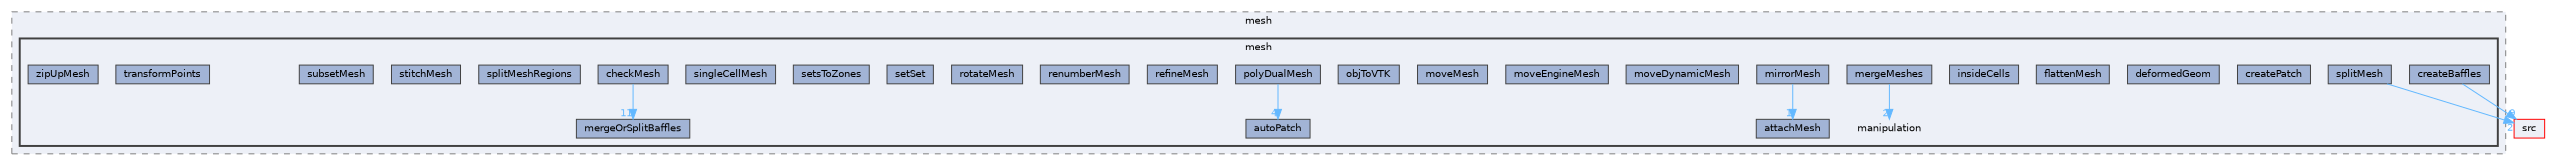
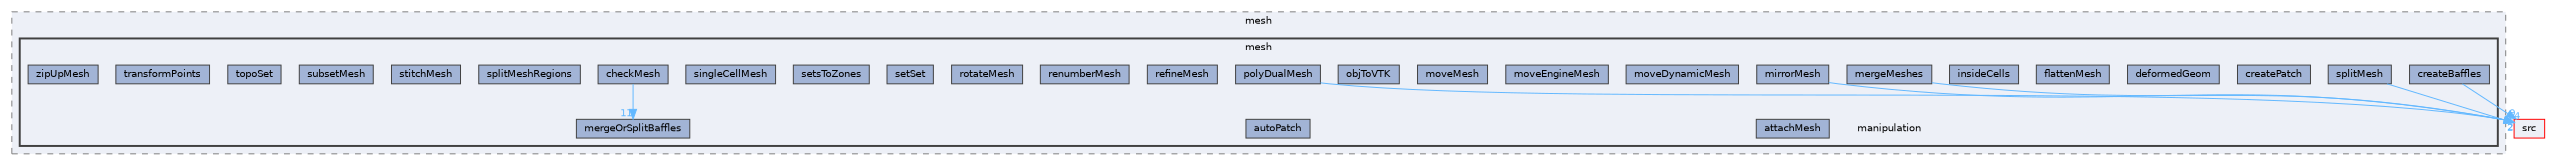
none -> (254, 74)
(1278, 97) -> (1883, 95)
(1793, 97) -> (2167, 96)
(1889, 97) -> (2219, 95)
